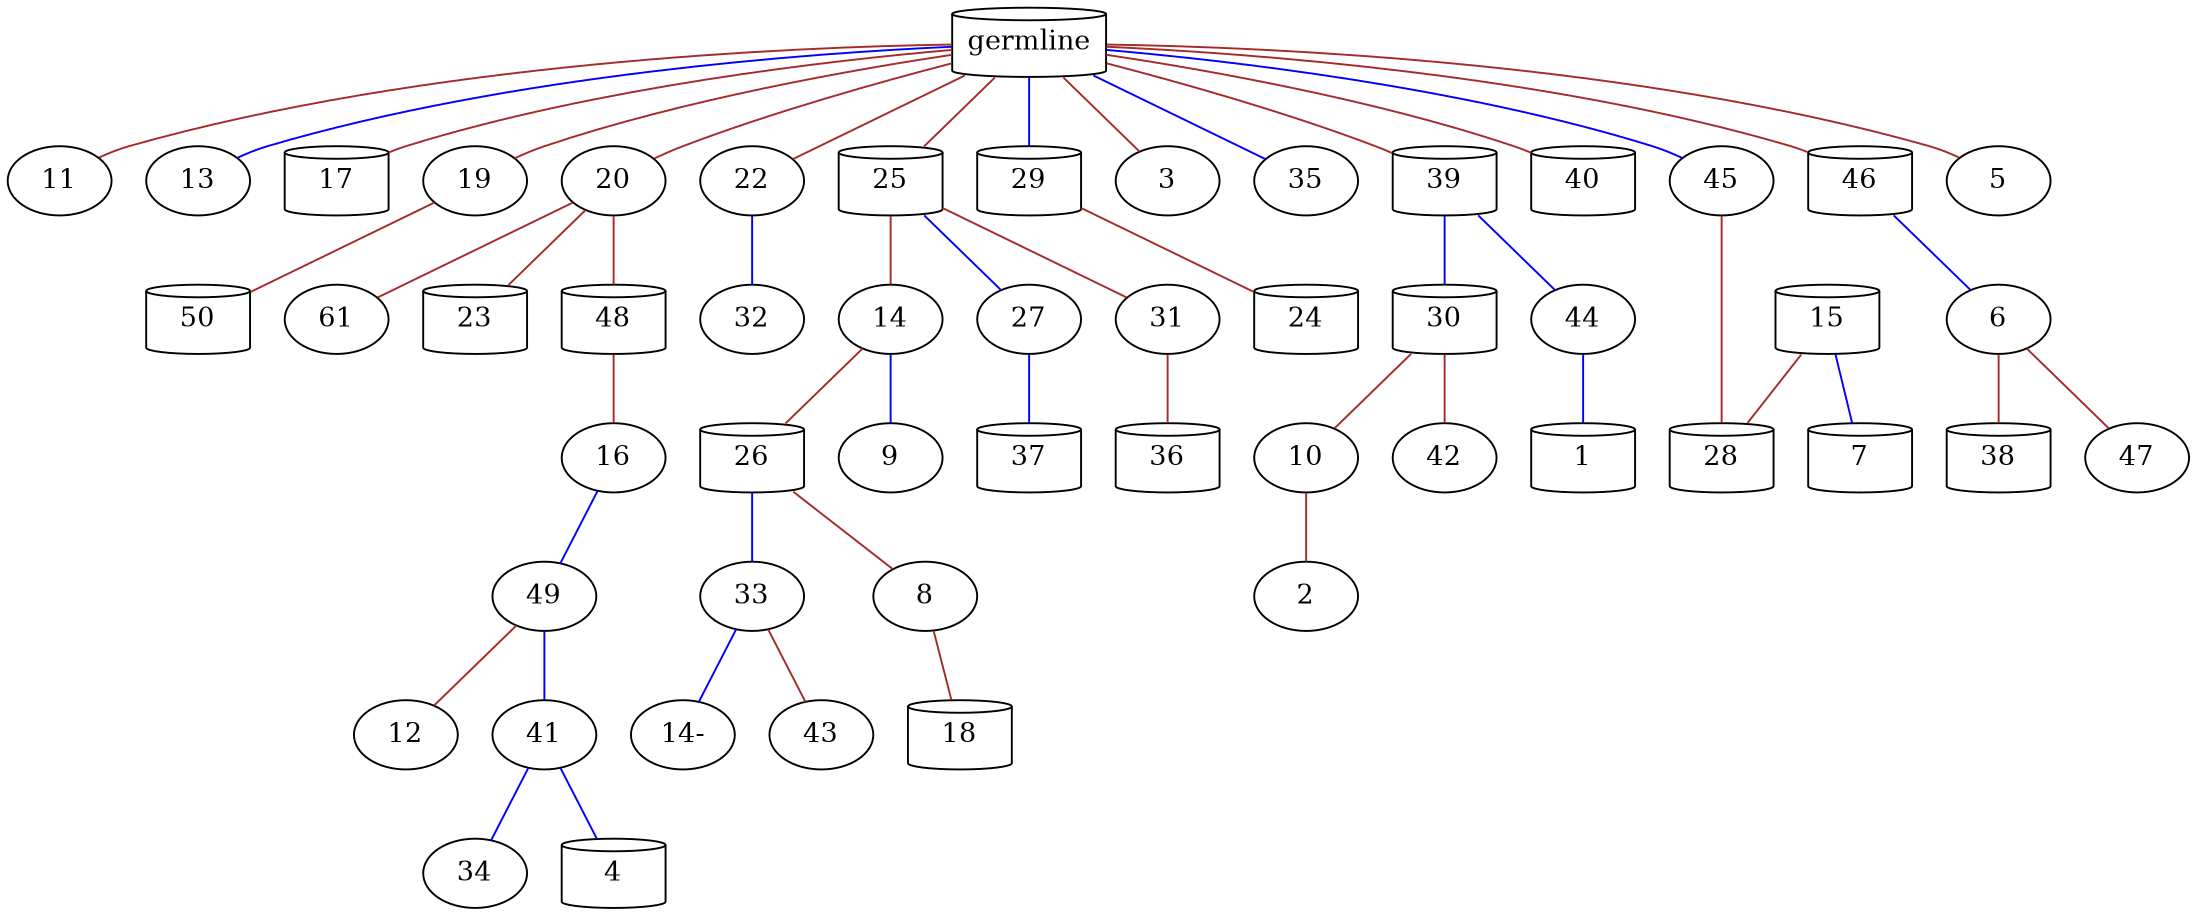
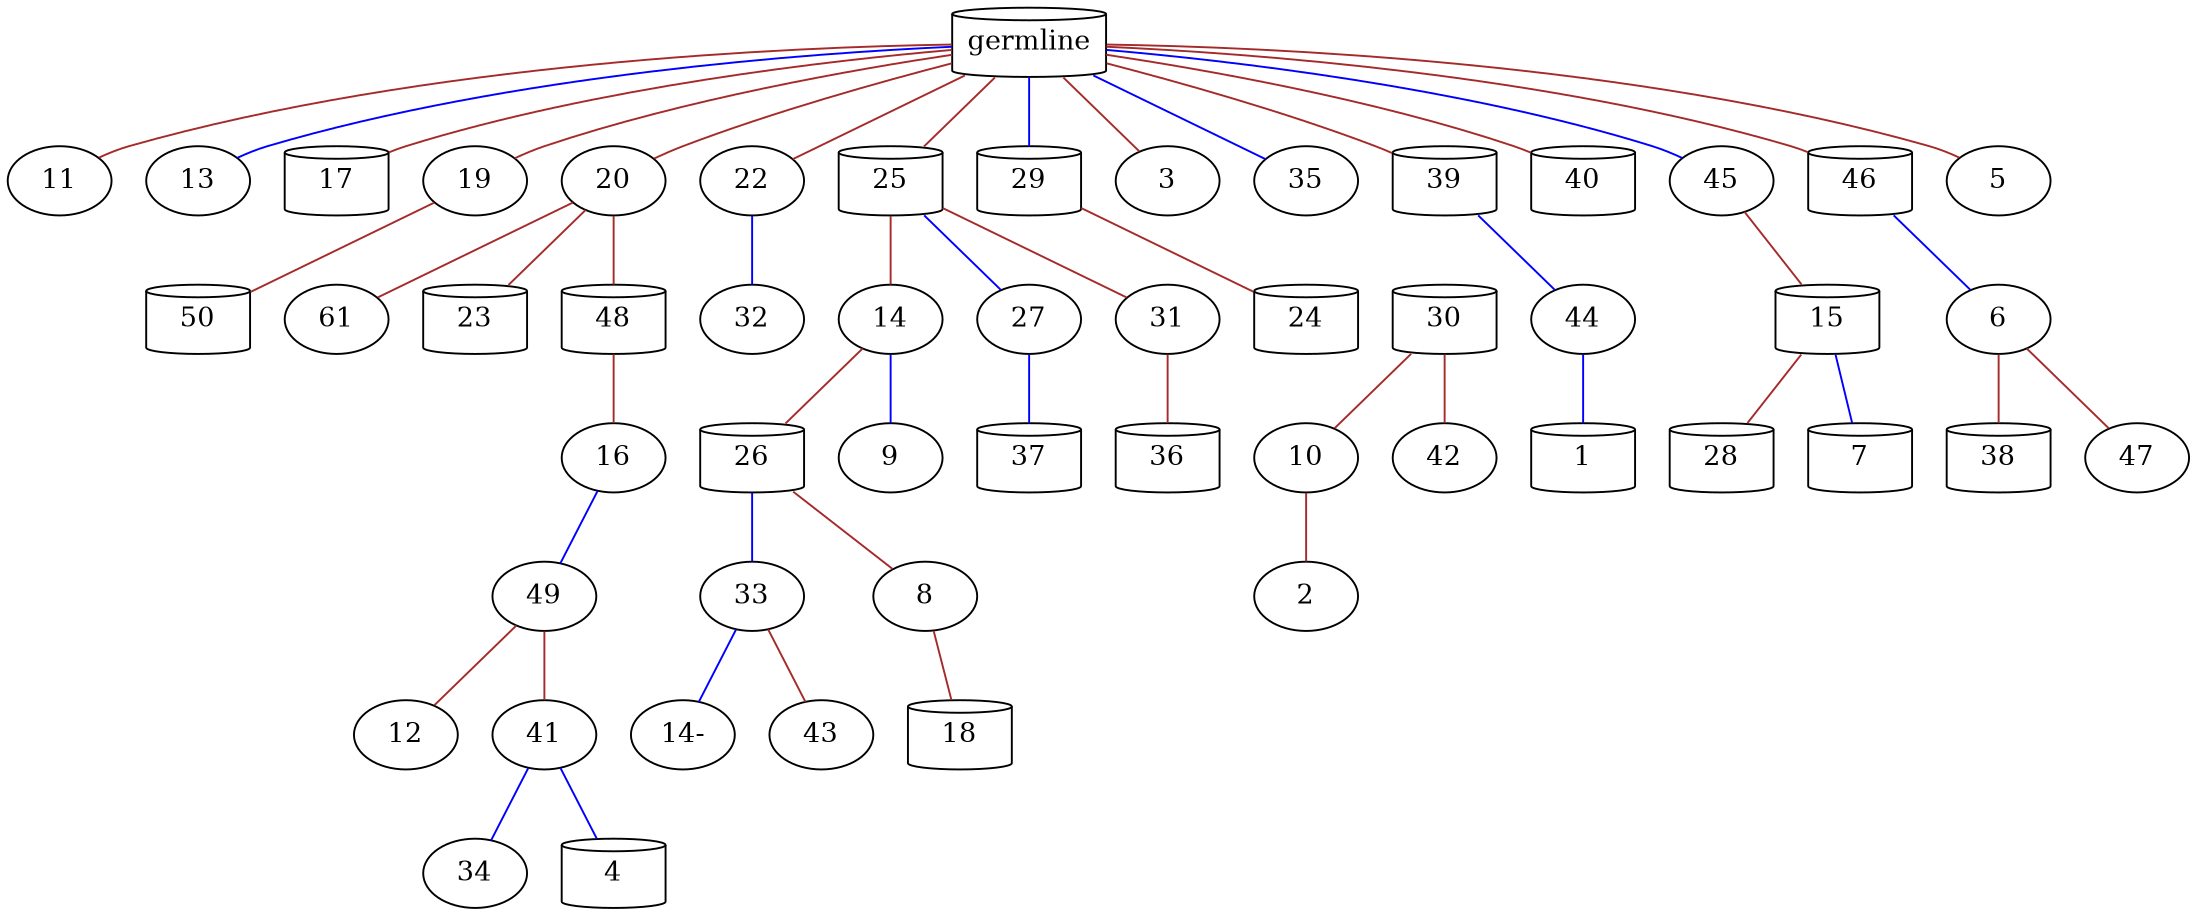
(1445, 250) -> none
(1722, 319) -> (1773, 248)
(544, 666) -> (544, 666)
